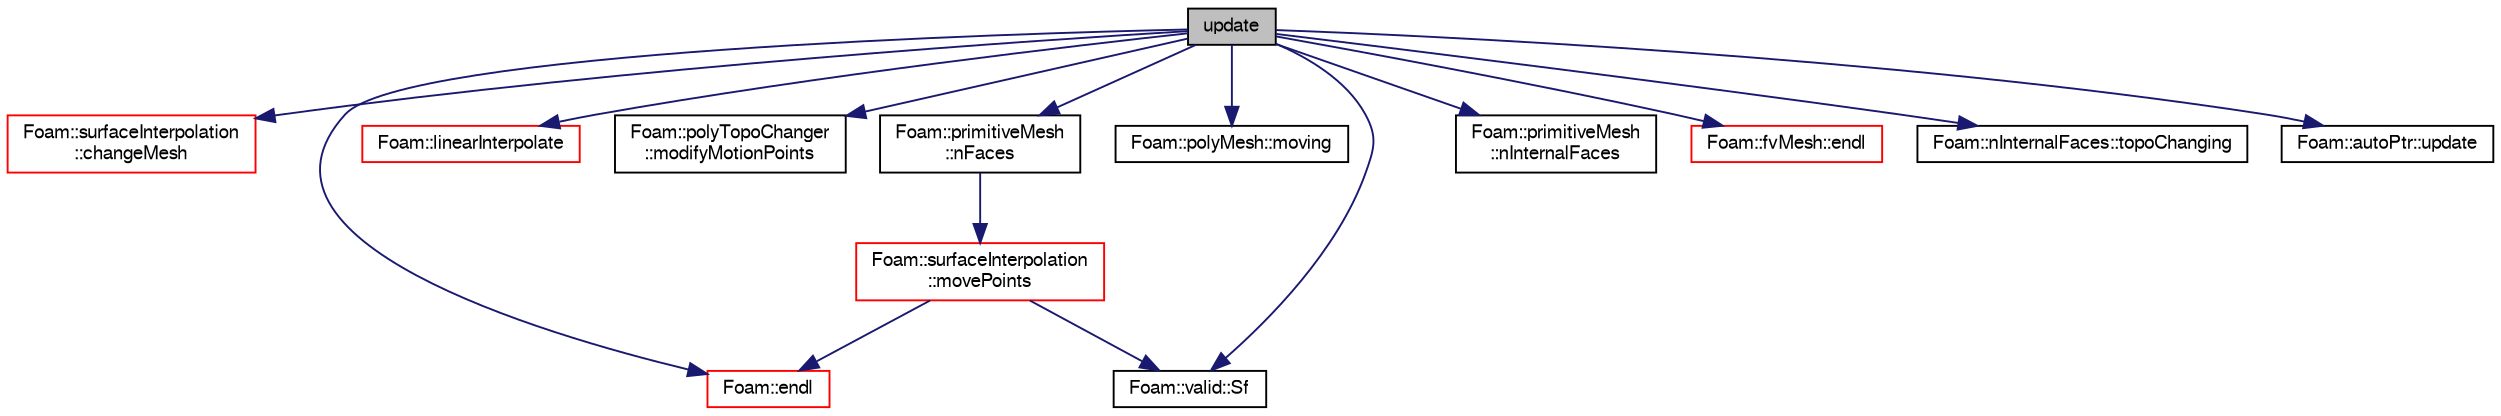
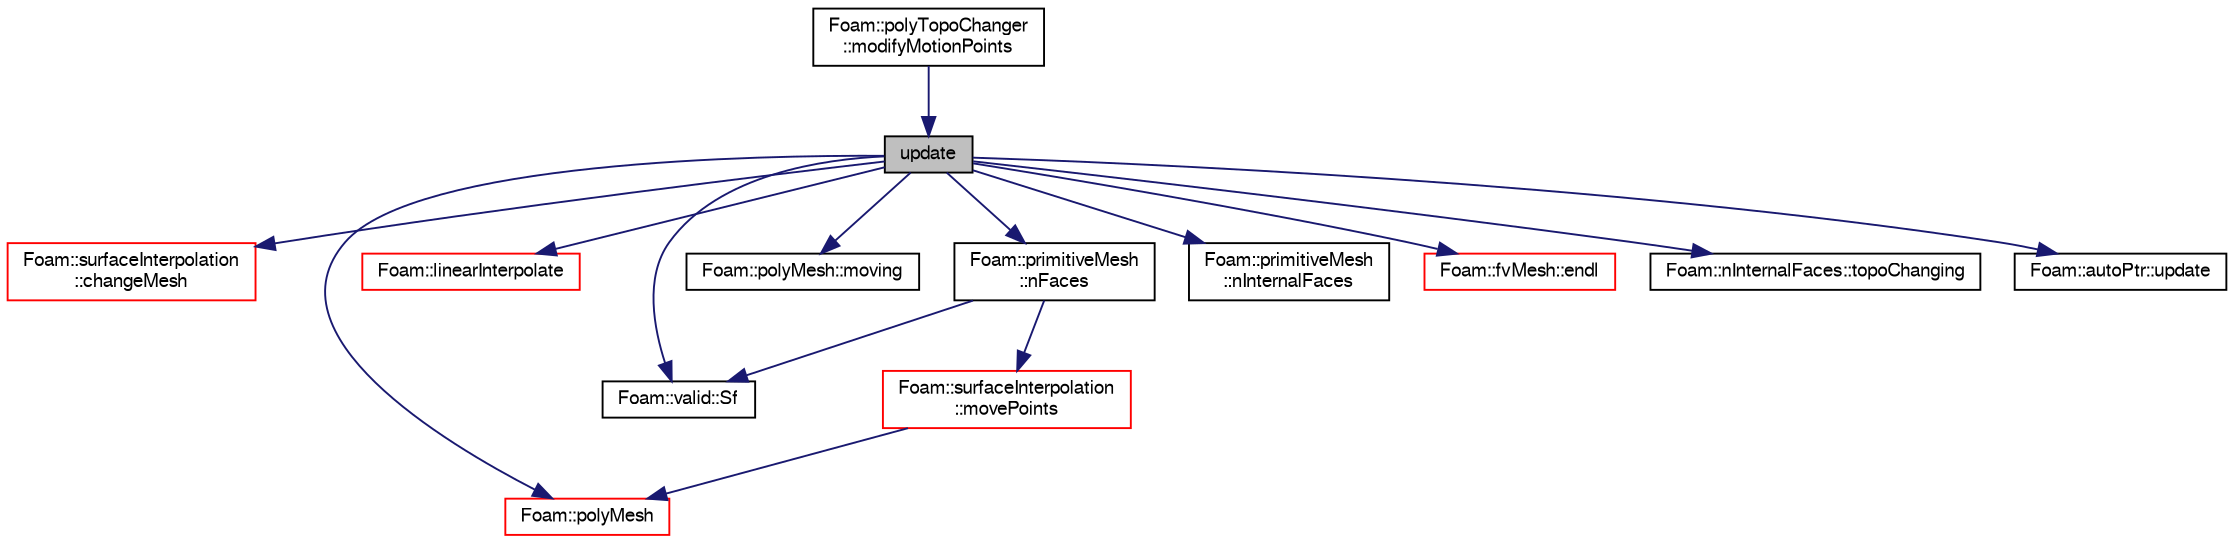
(1026, 75) -> (929, 91)
(1086, 331) -> (860, 338)
(768, 389) -> (587, 517)
